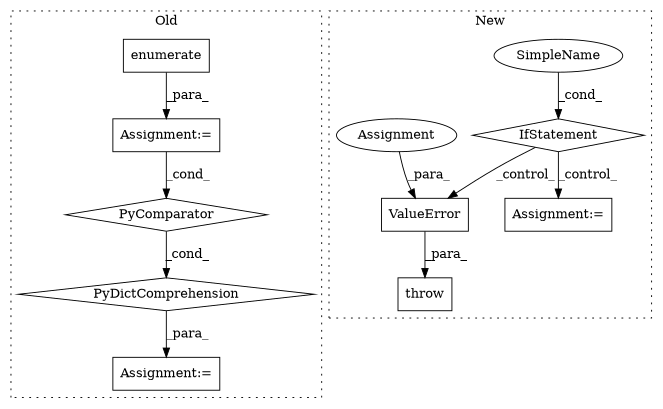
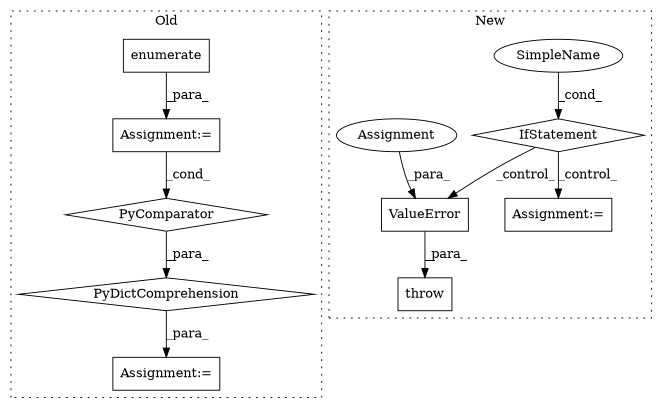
(187, 255) -> (187, 255)
